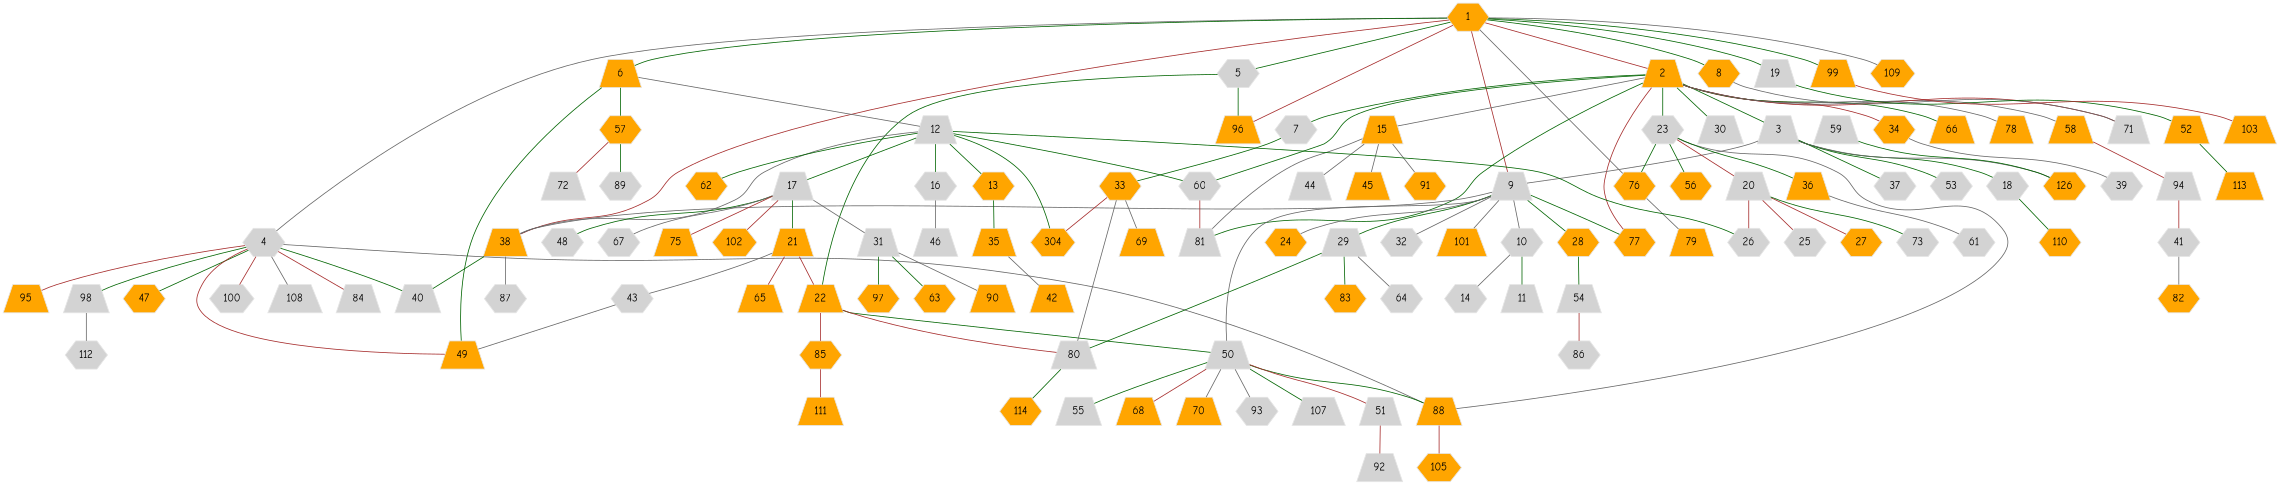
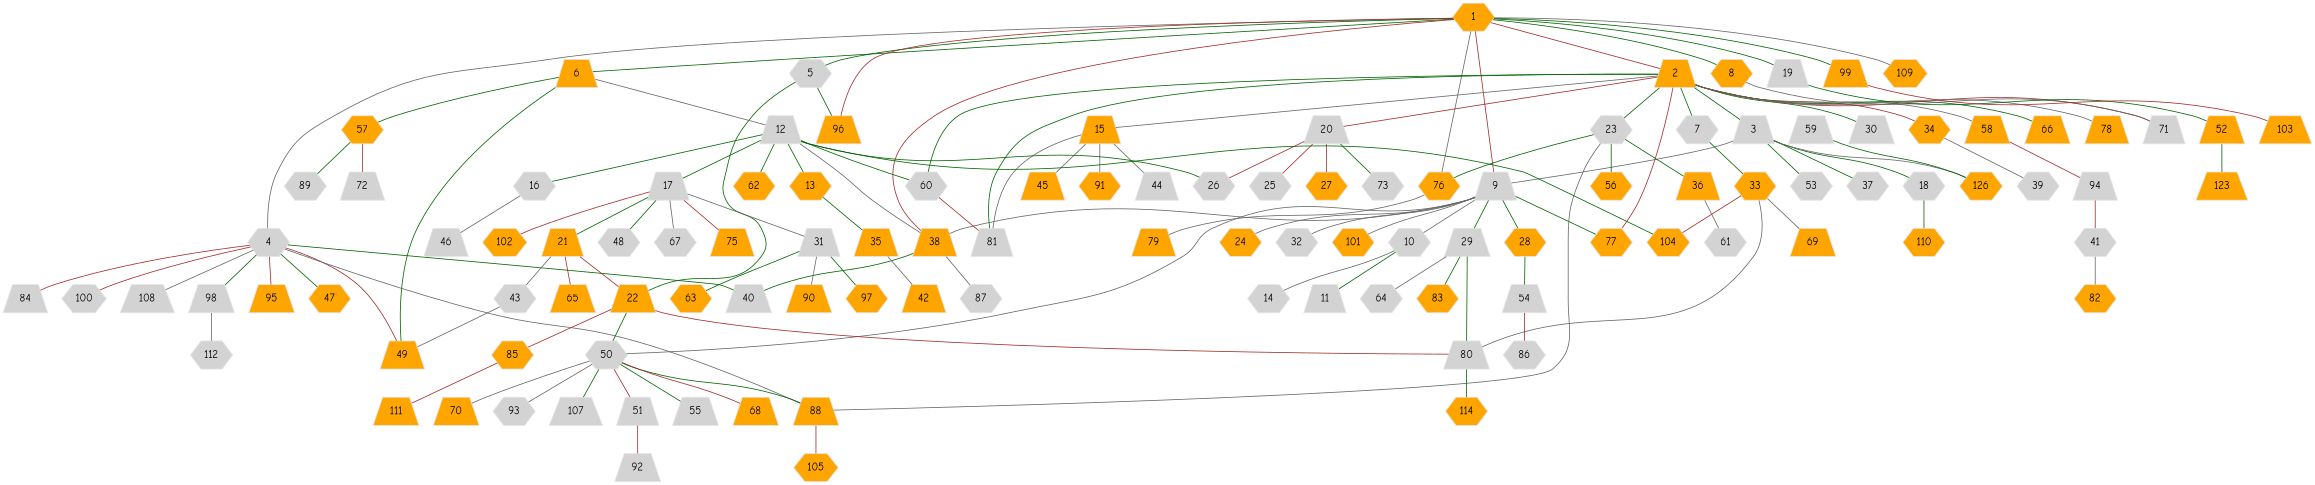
(1708, 160) -> (1500, 102)
(2240, 186) -> (2222, 186)
(1053, 242) -> (1668, 242)
(1462, 242) -> (1353, 242)
(1228, 355) -> (606, 355)
